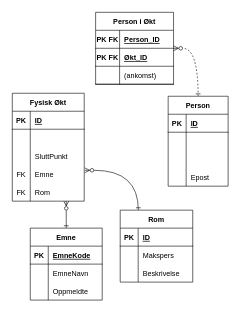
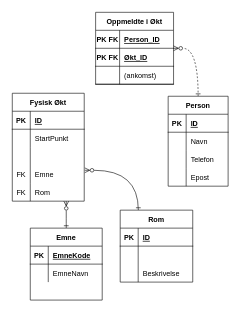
(134, 22) -> (134, 22)
none -> (57, 138)
none -> (207, 141)
(57, 156) -> none
none -> (207, 159)
(166, 255) -> none
(75, 291) -> none
